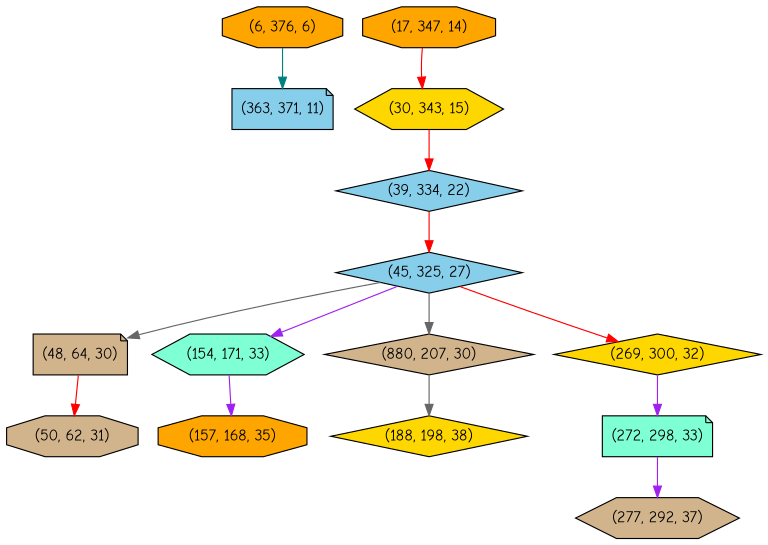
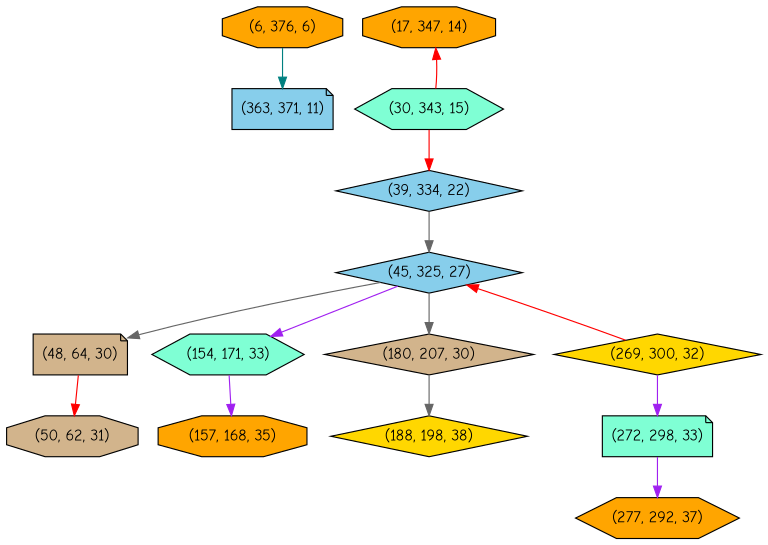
(421, 63) -> (437, 74)
(429, 109) -> (429, 109)
(429, 226) -> (429, 226)
(533, 313) -> (552, 314)
(429, 354) -> (429, 354)
(657, 518) -> (657, 518)
